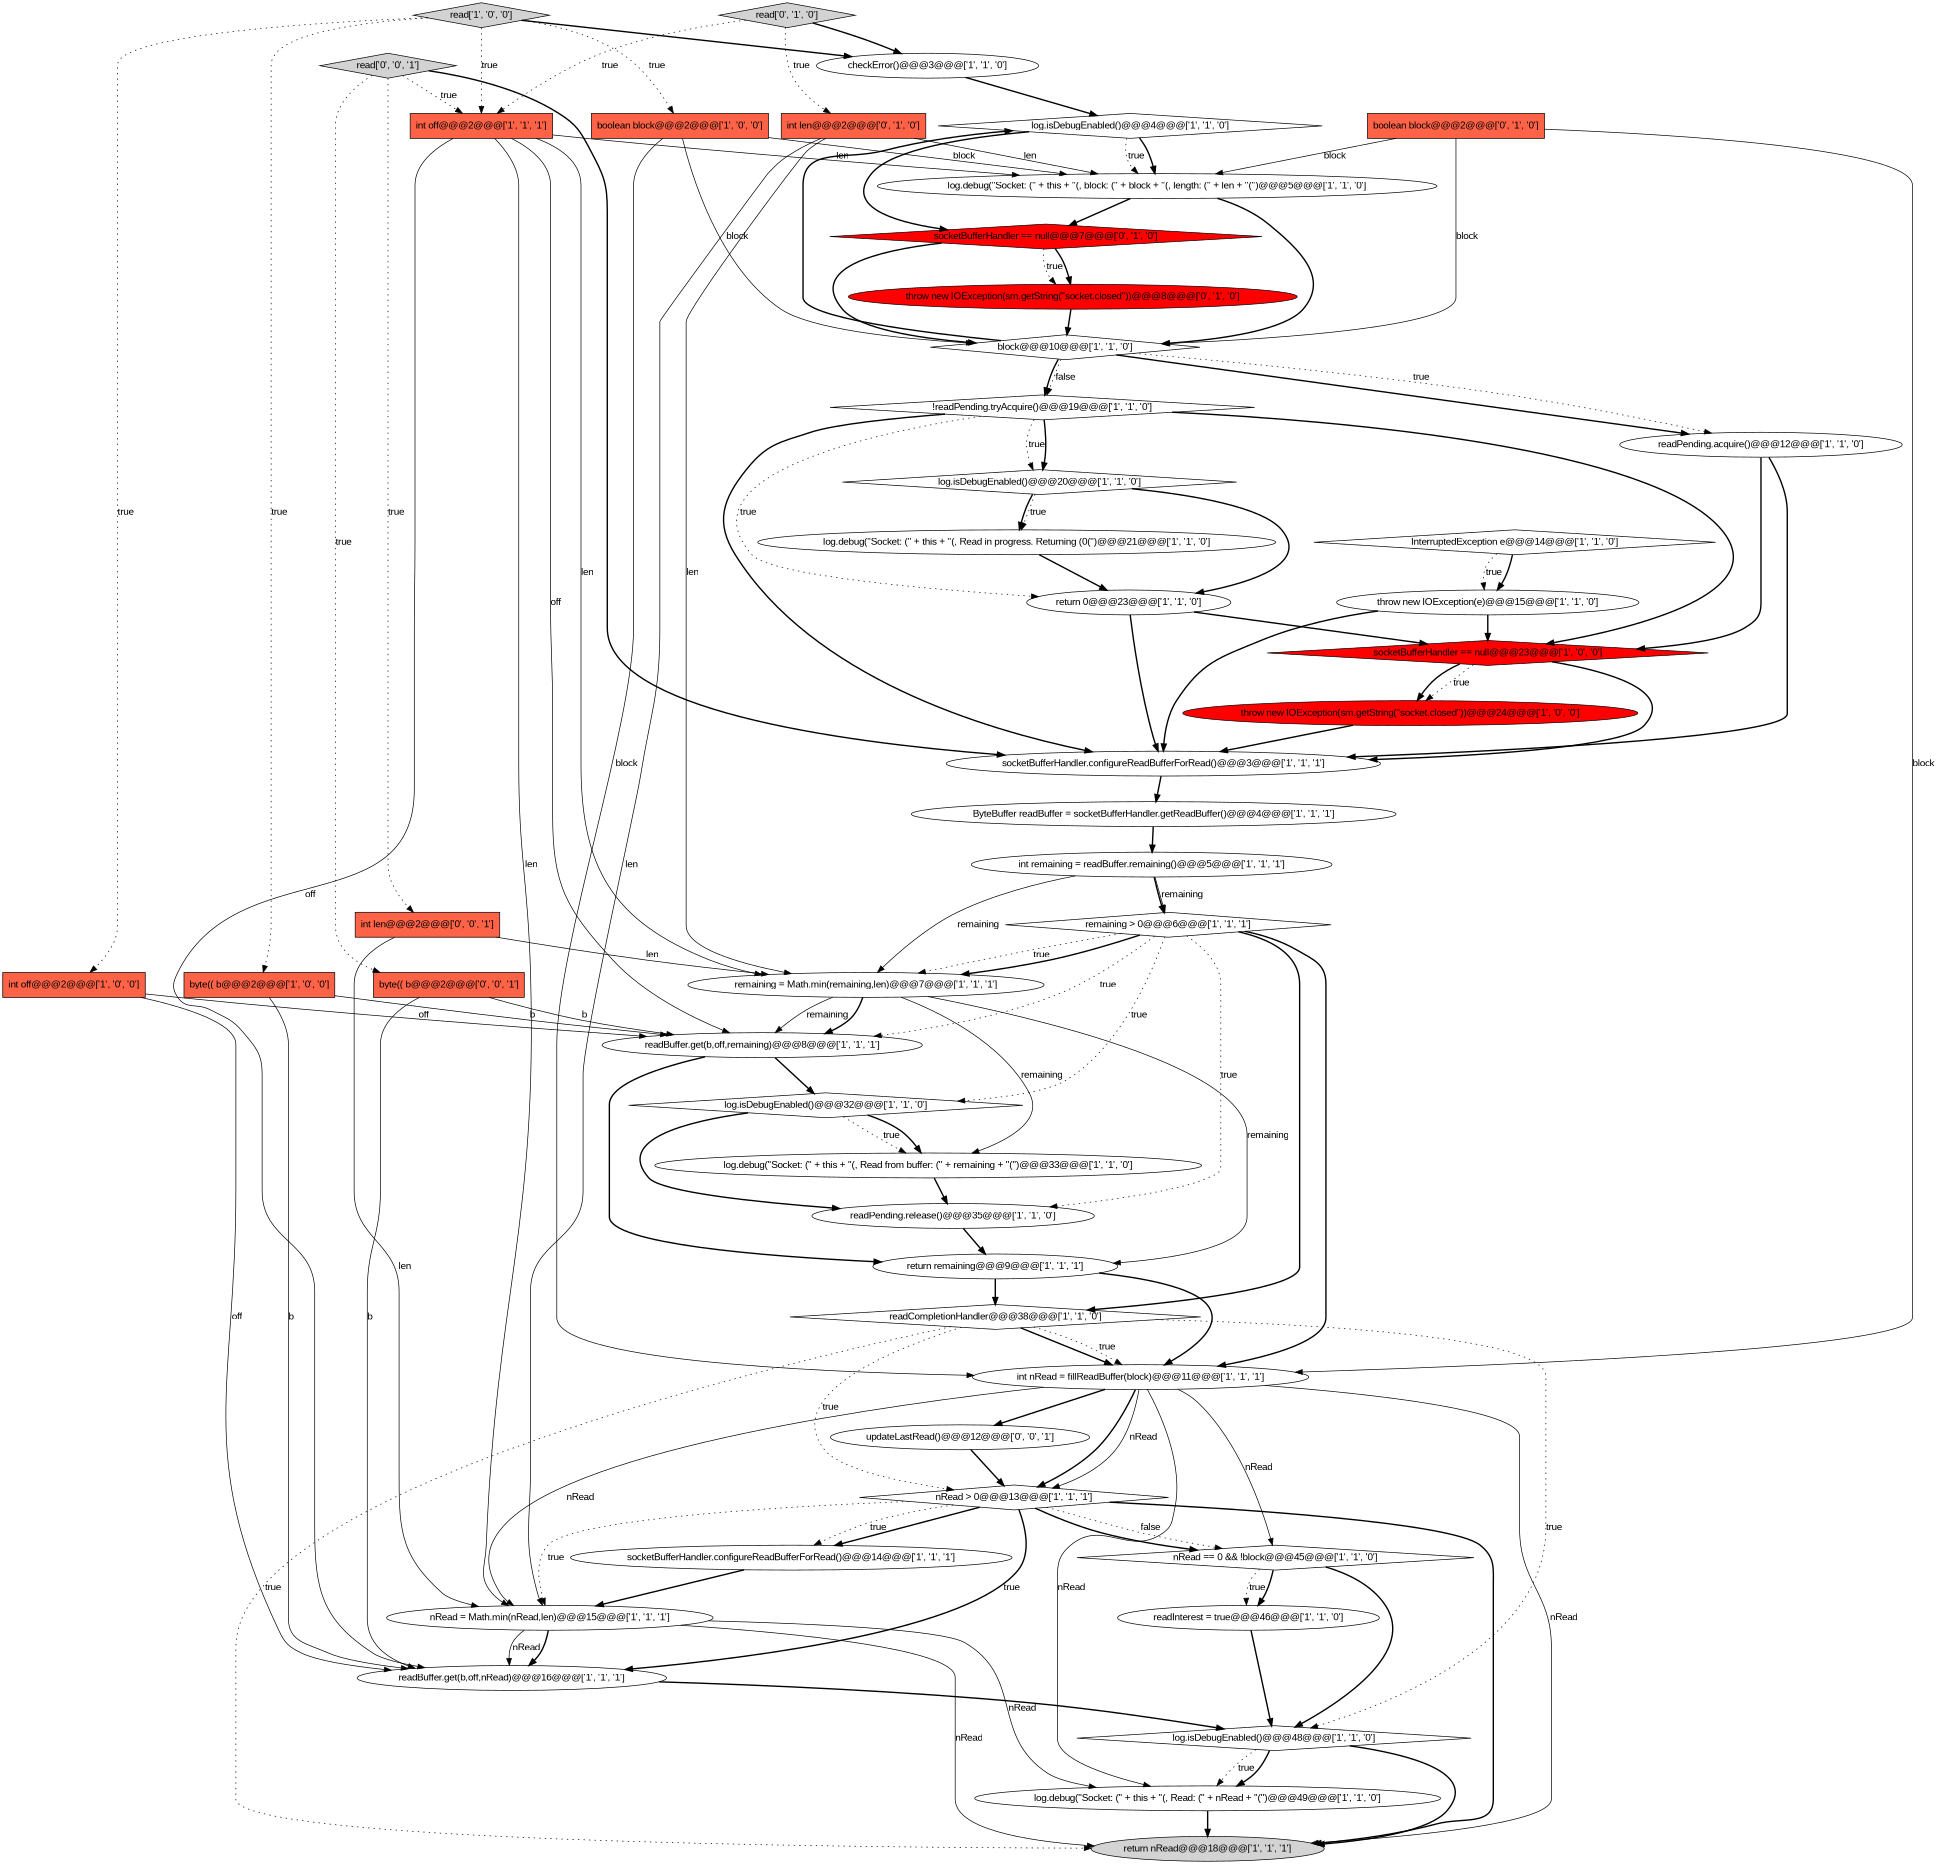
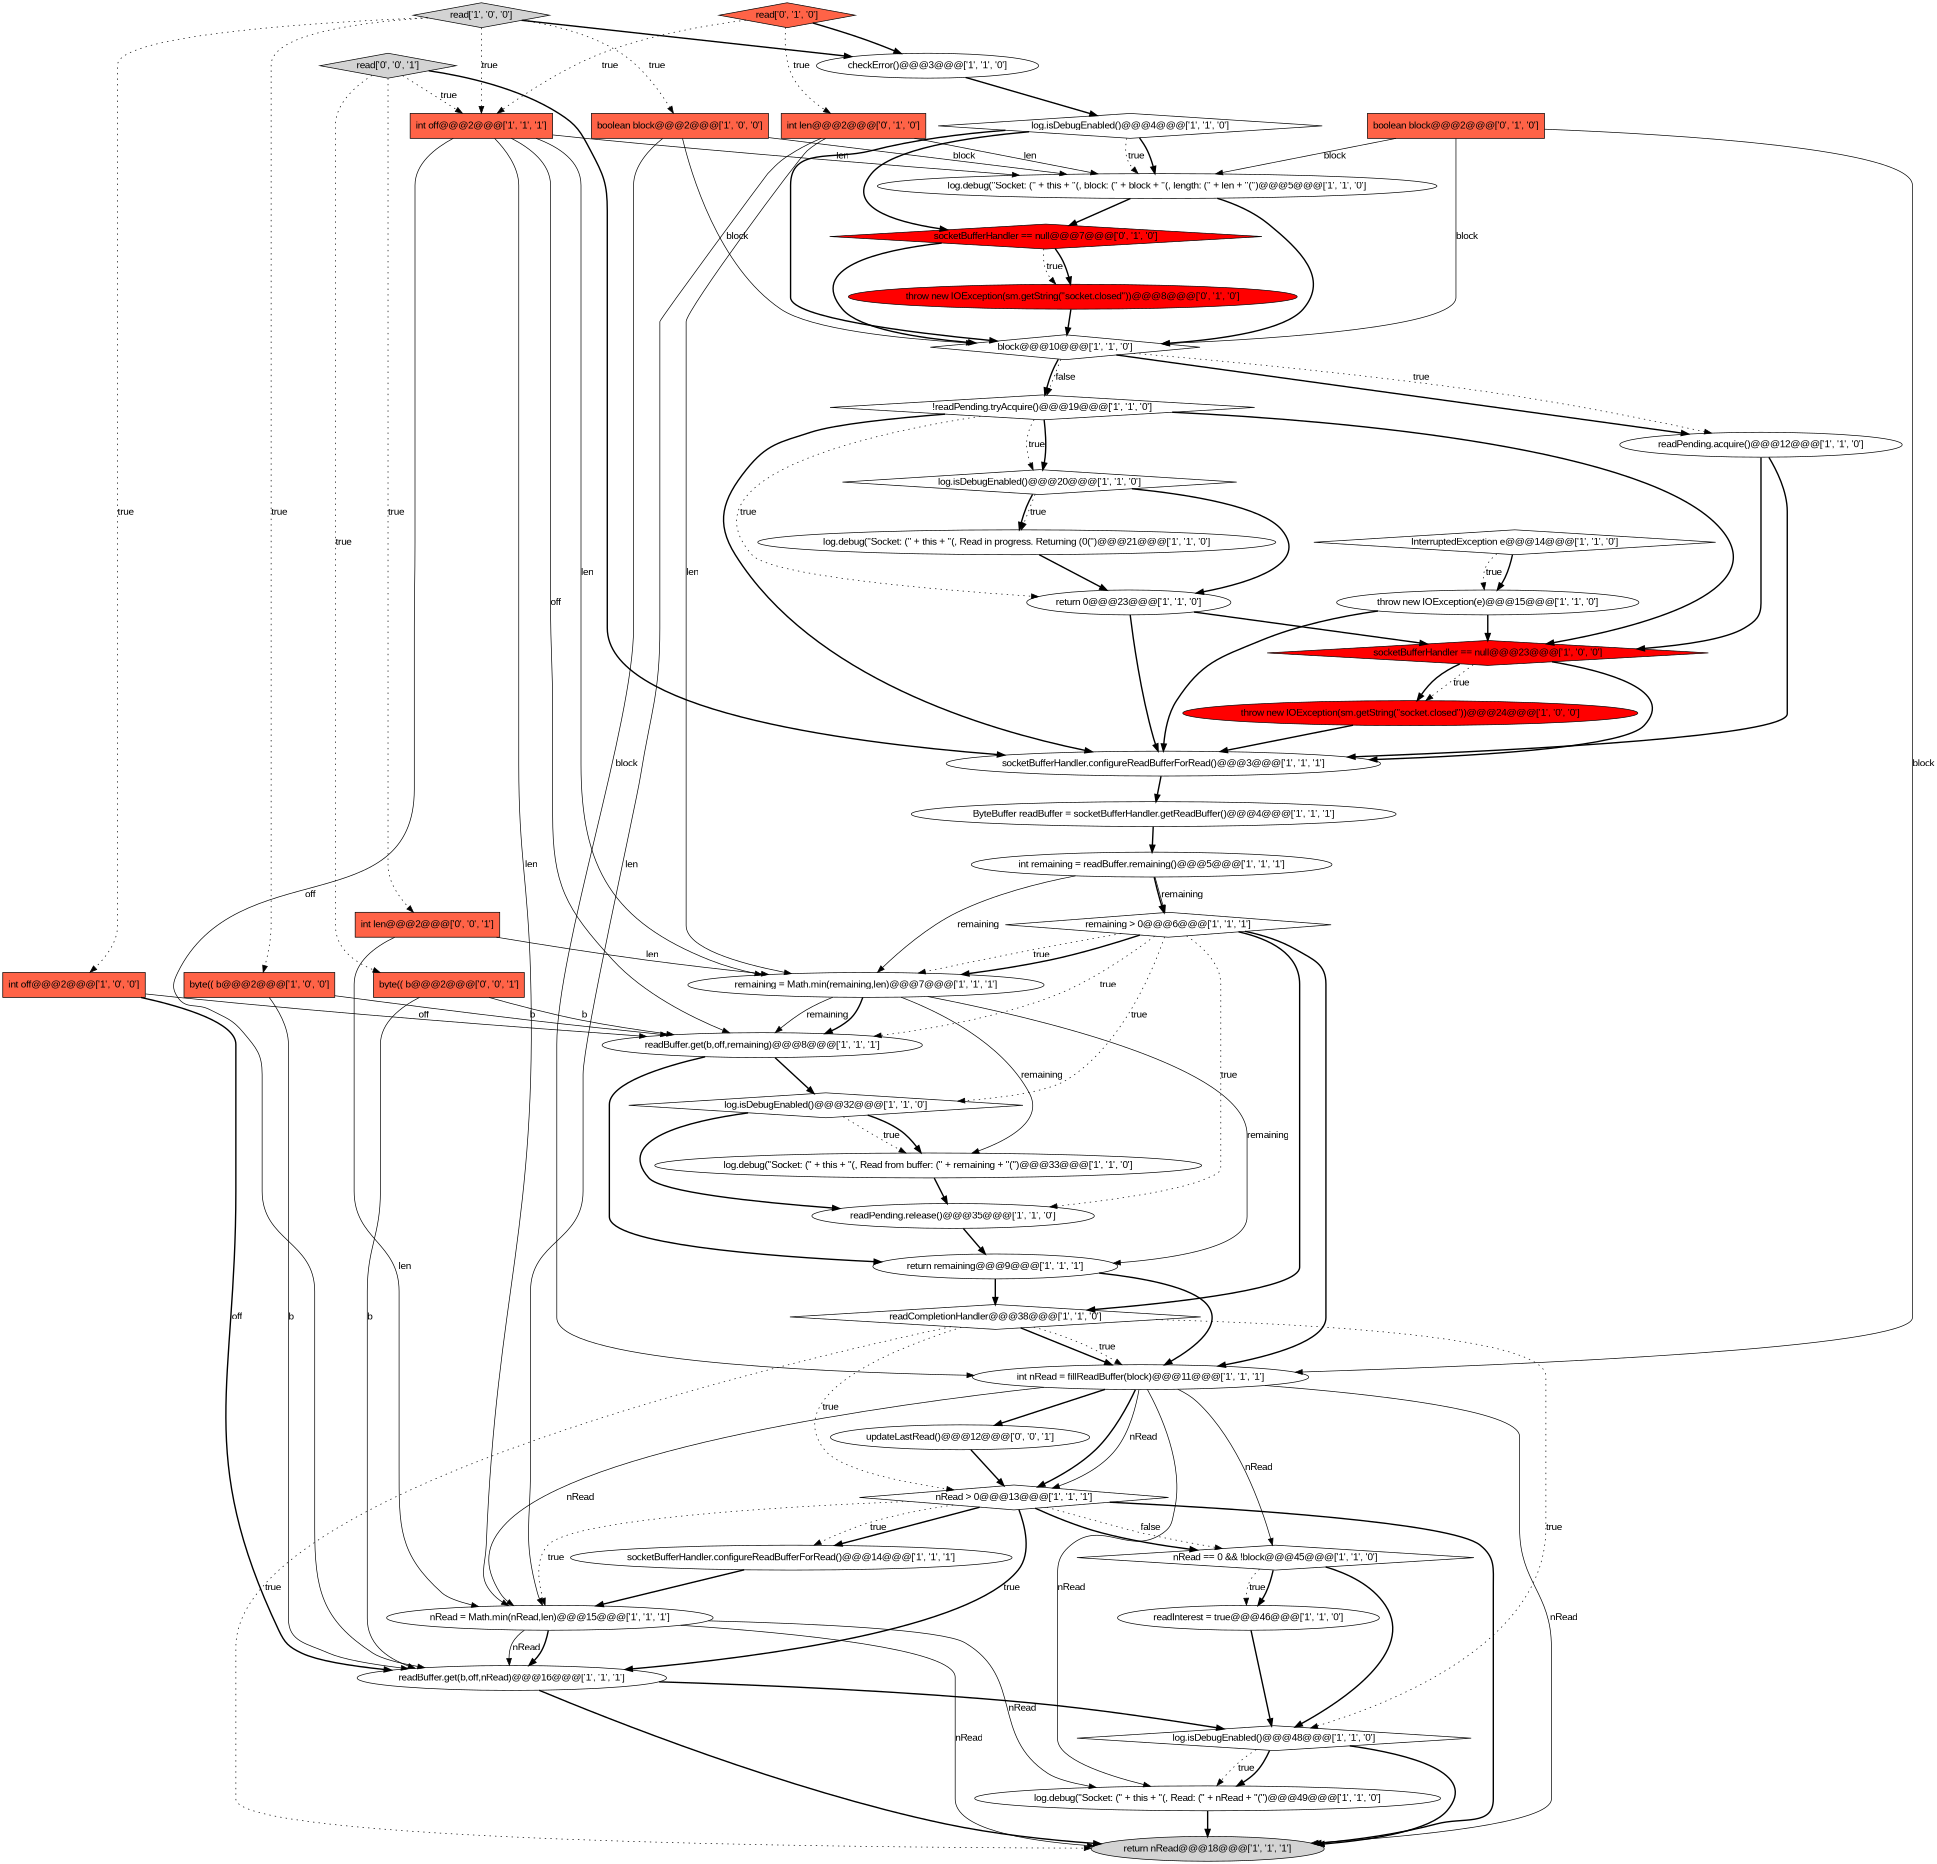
(787, 15) -> (787, 15)
(803, 234) -> (791, 228)
(229, 1345) -> (229, 1345)
none -> (811, 1789)
